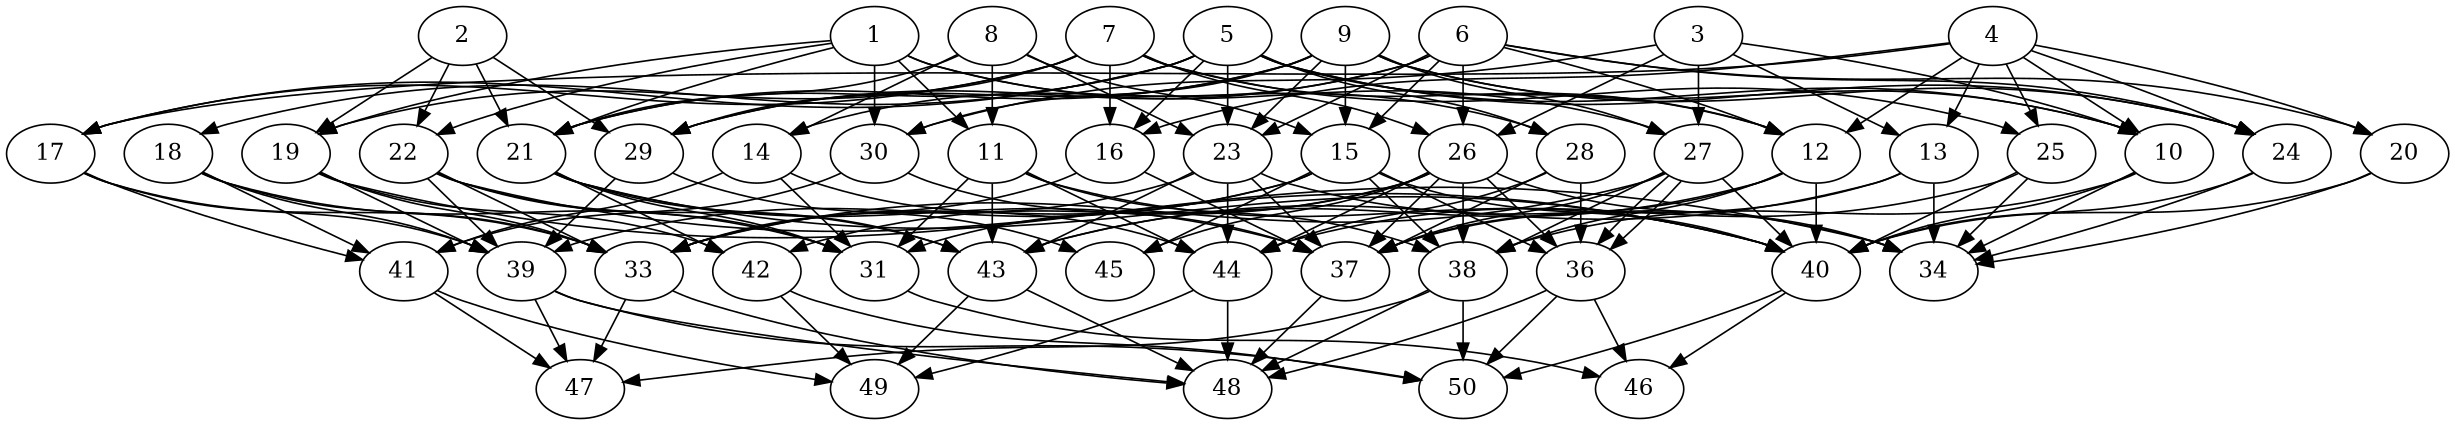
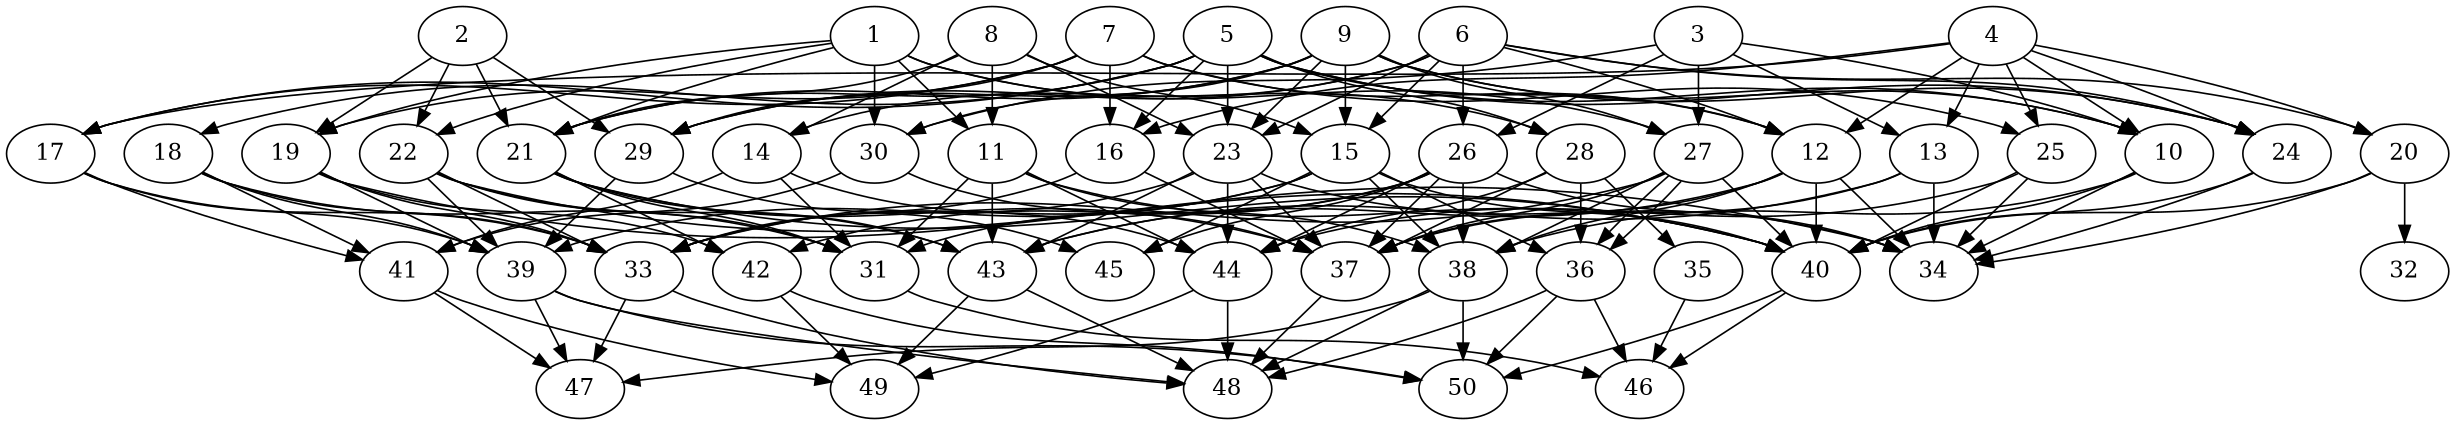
(1278, 93) -> none
none -> (1860, 198)
(1516, 207) -> none
none -> (1698, 271)
none -> (2405, 271)
